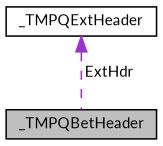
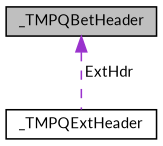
(81, 81) -> (81, 81)
